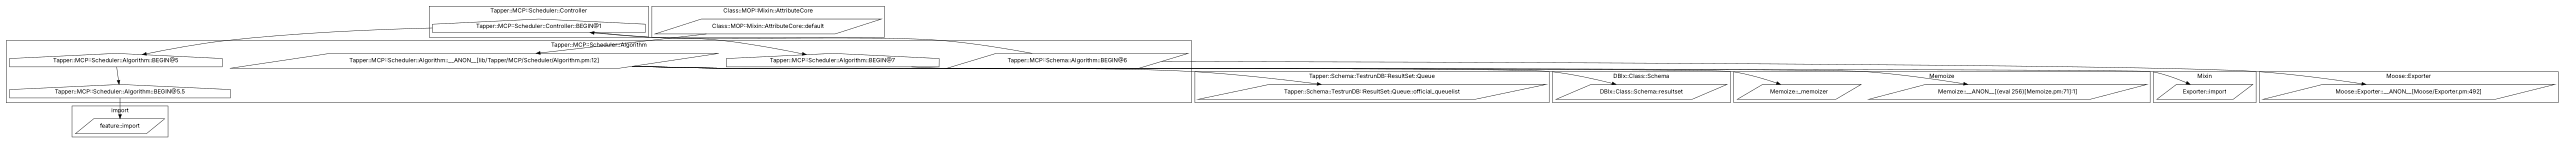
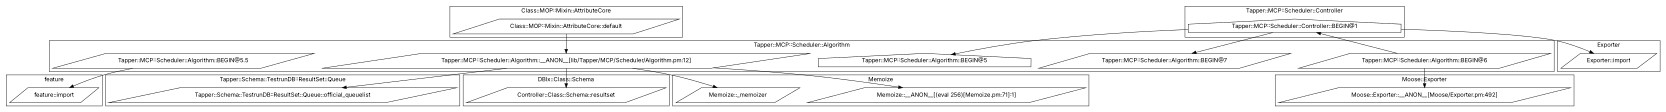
(833, 61) -> (1165, 61)
(1067, 61) -> (1425, 61)
(1550, 69) -> (1497, 34)
(118, 74) -> none
(2205, 76) -> (1609, 45)
(120, 92) -> (183, 61)
(1641, 92) -> (566, 95)
(120, 111) -> (54, 80)
